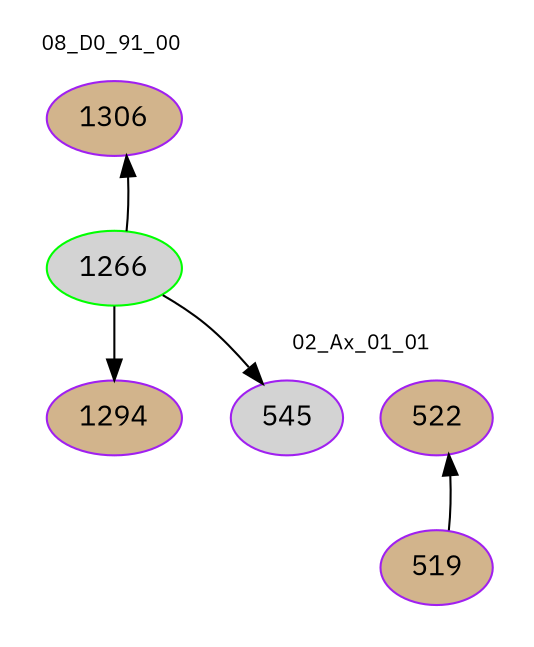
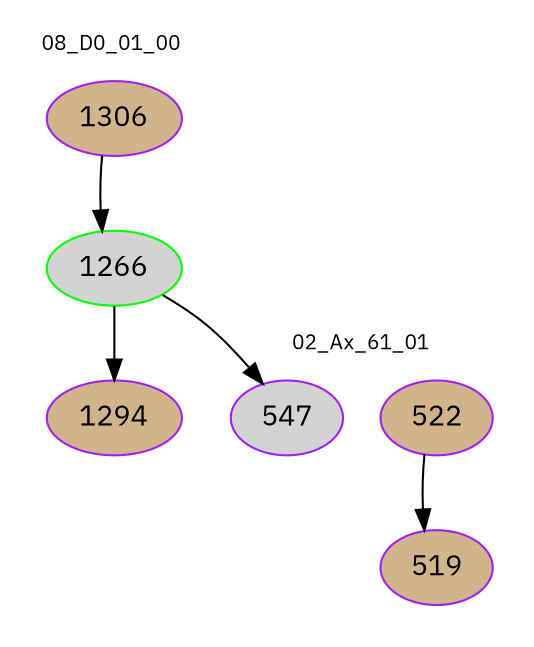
(111, 45) -> (111, 45)
(128, 204) -> (100, 183)
(362, 344) -> (362, 344)
(287, 418) -> (287, 418)
(451, 503) -> (423, 482)
